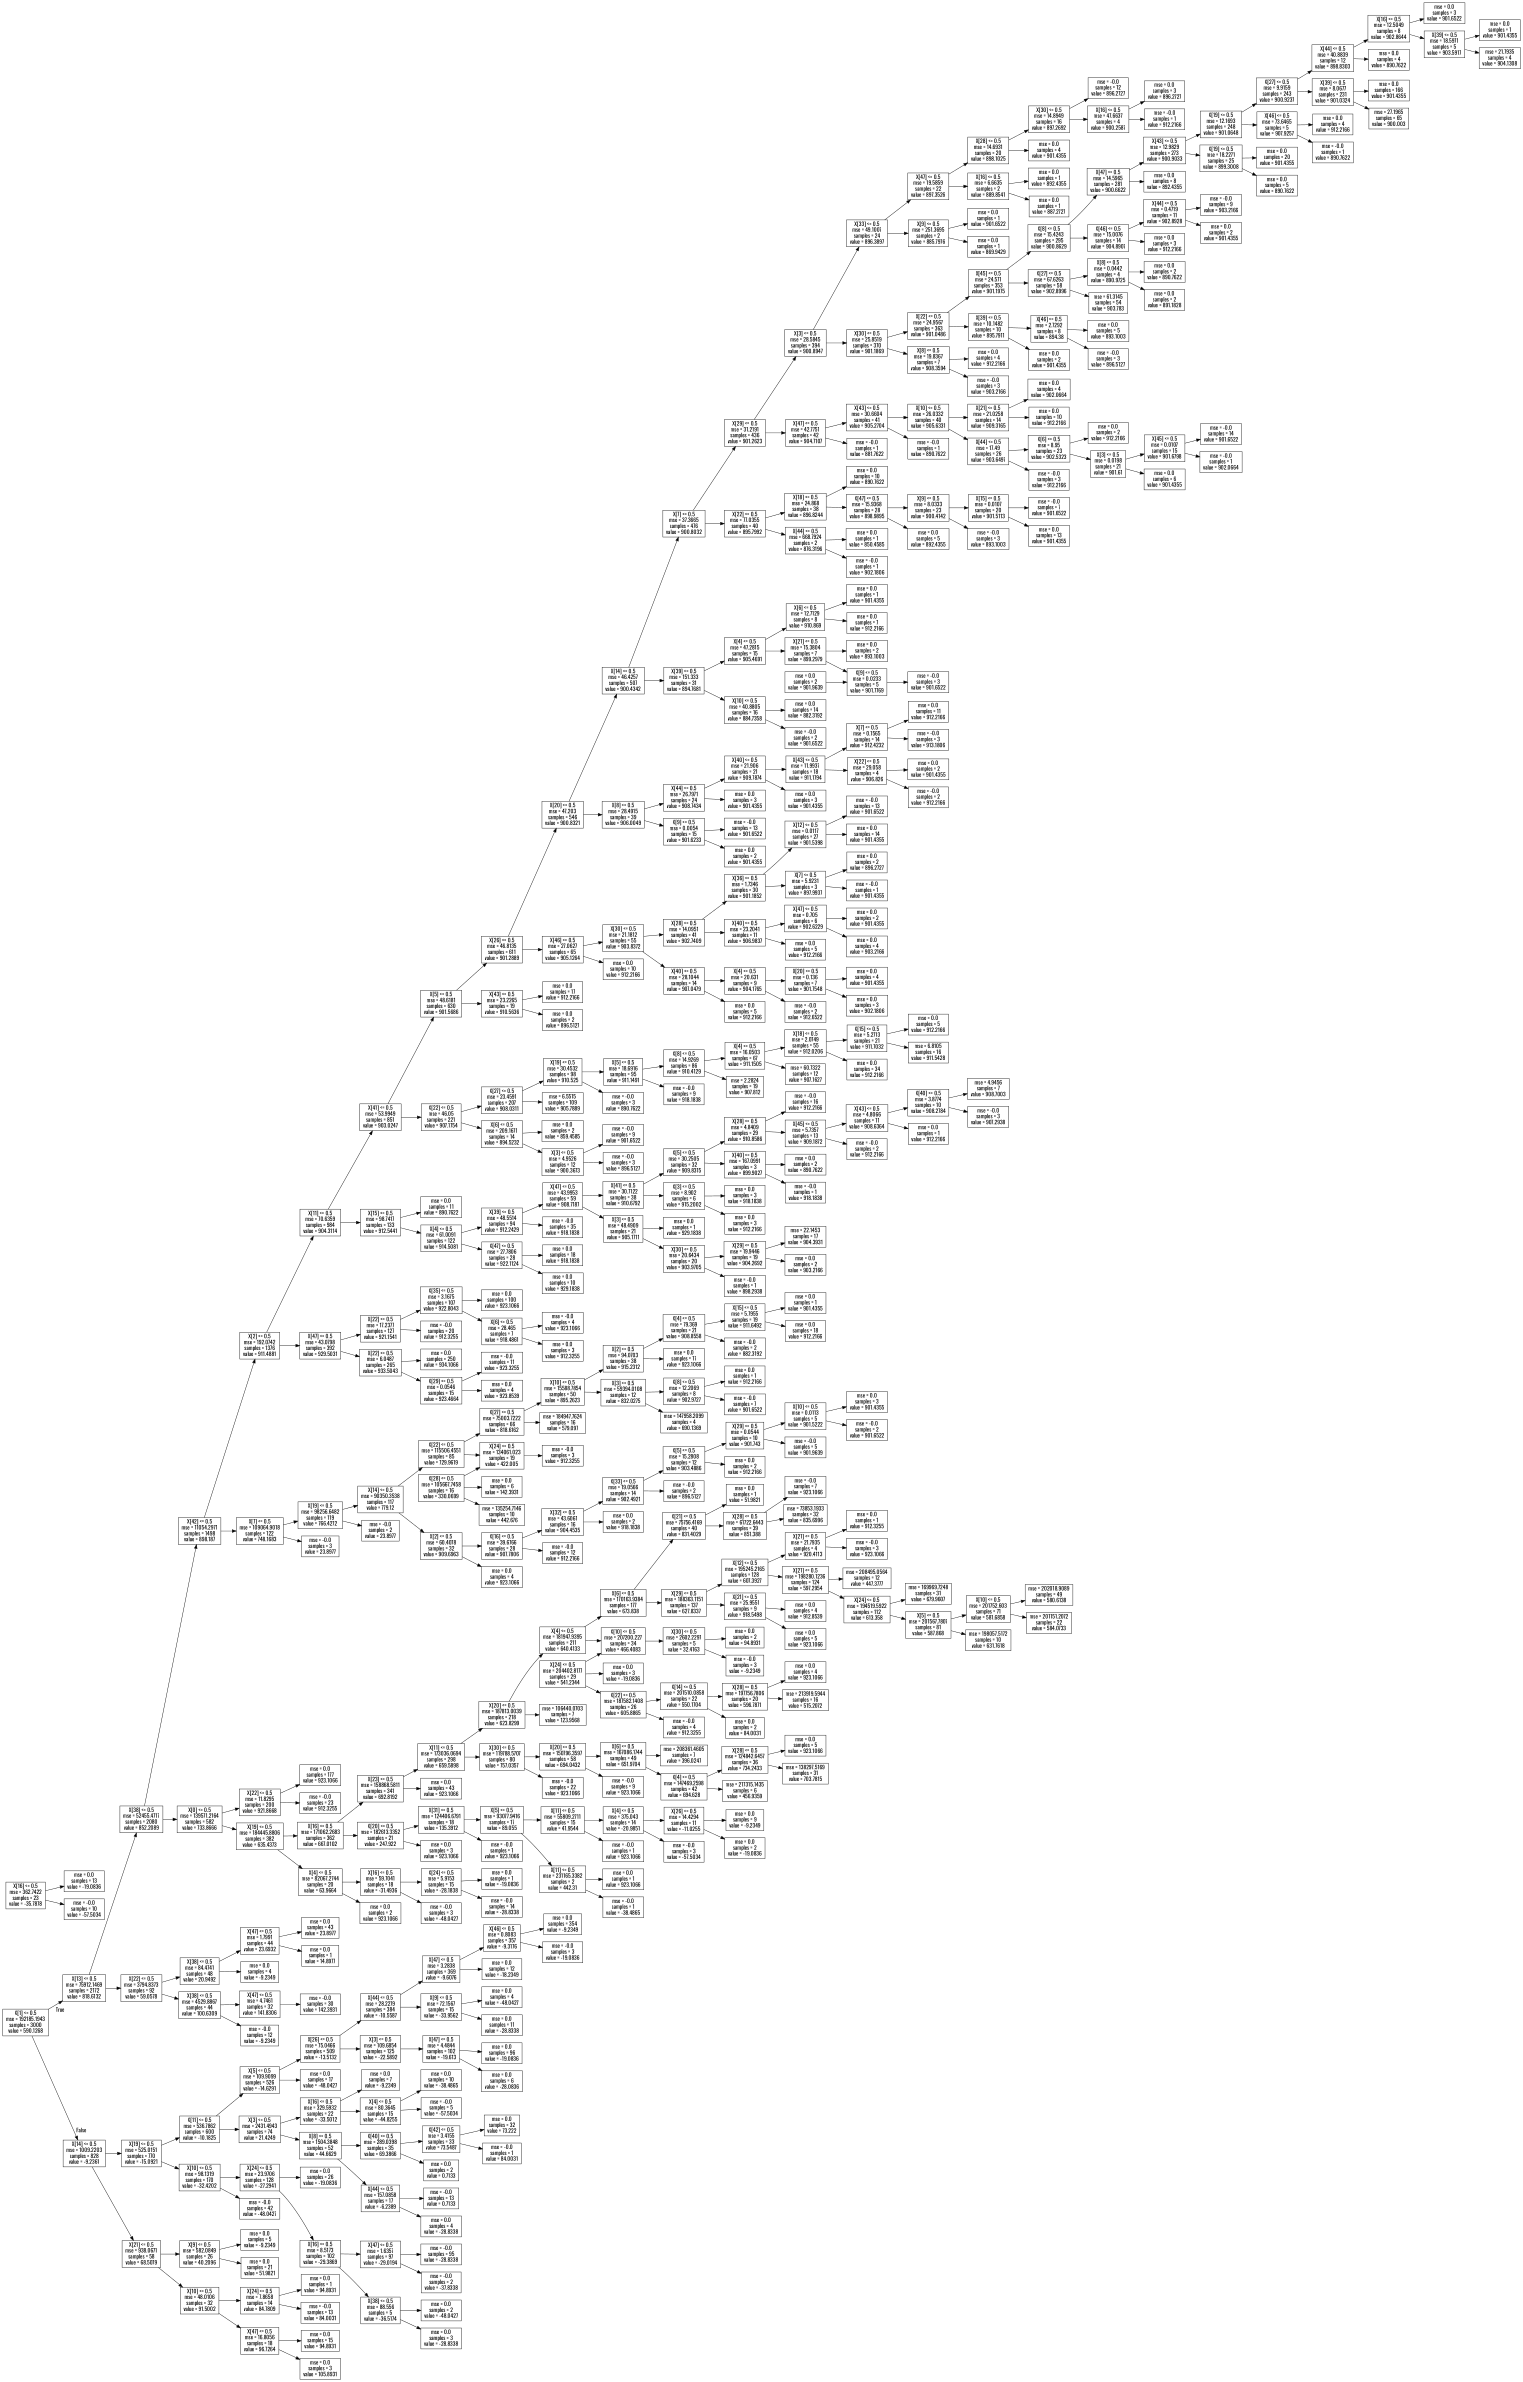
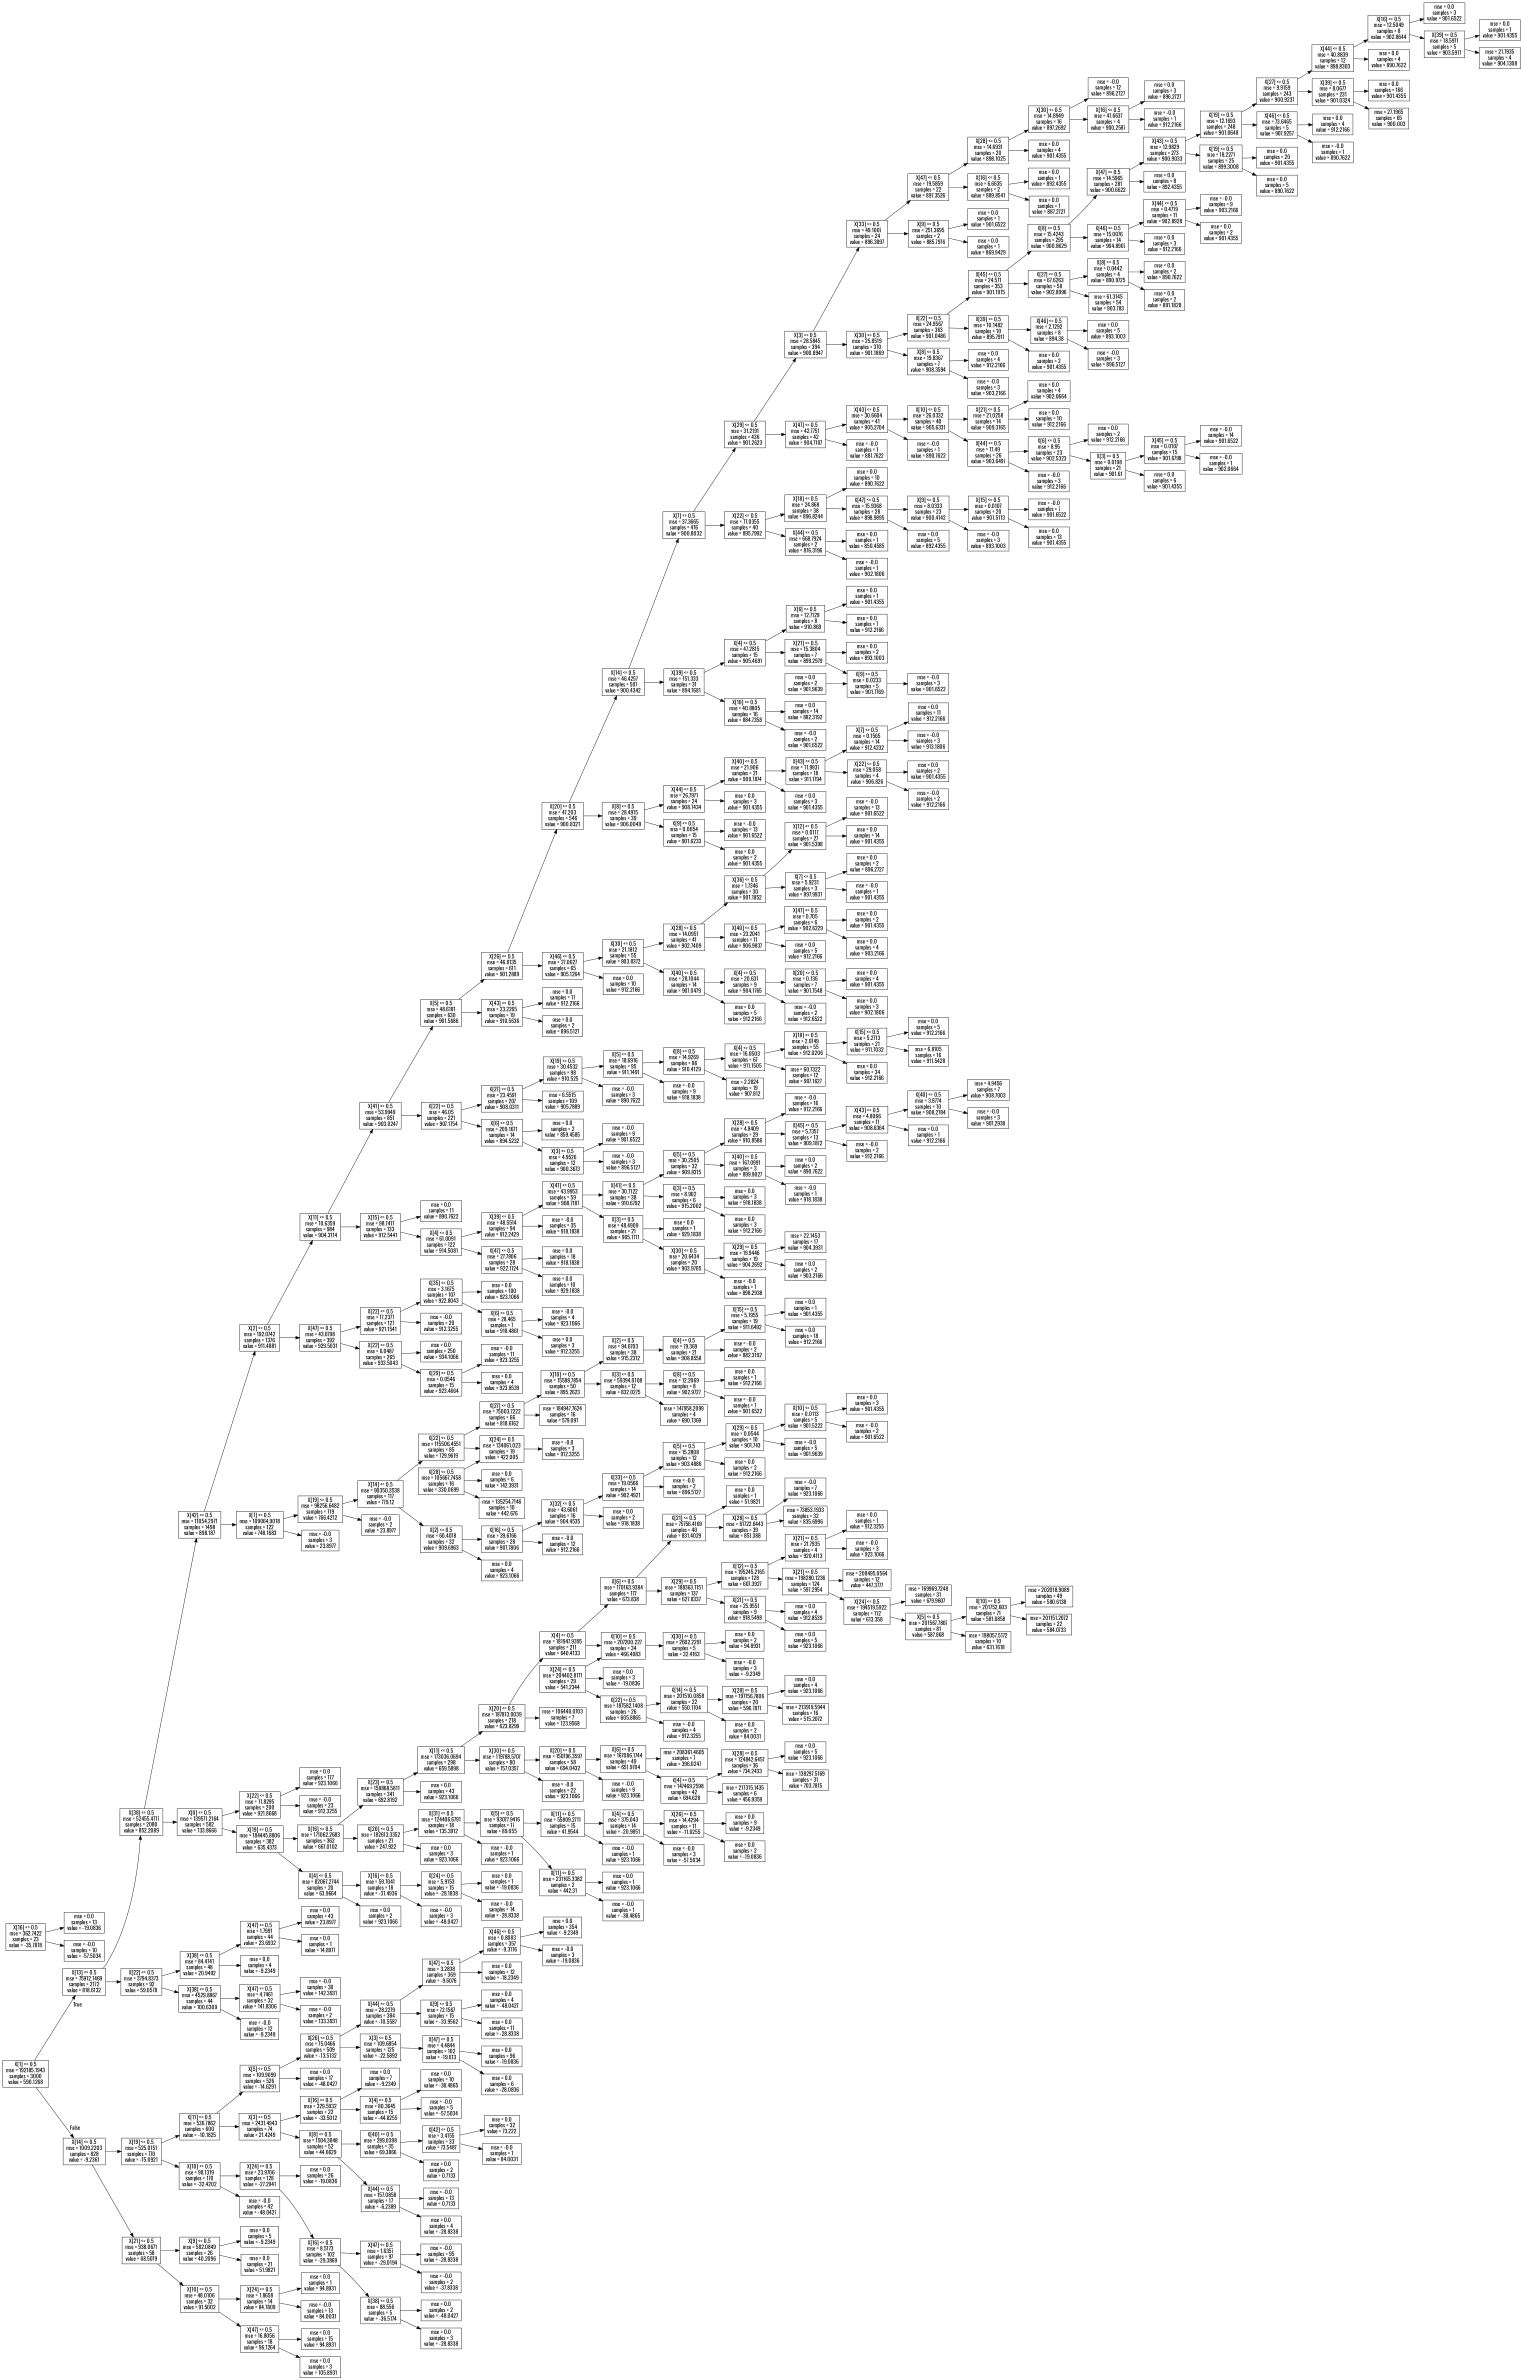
(684, 1359) -> none
none -> (320, 2016)
